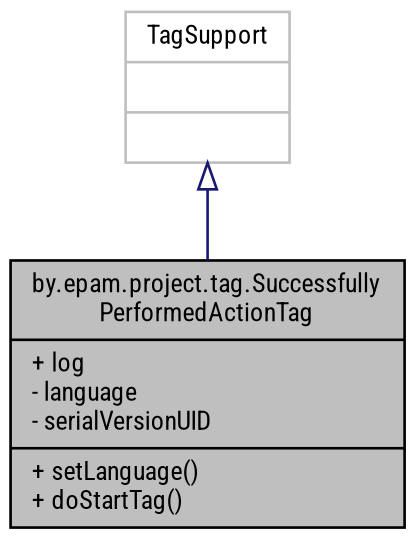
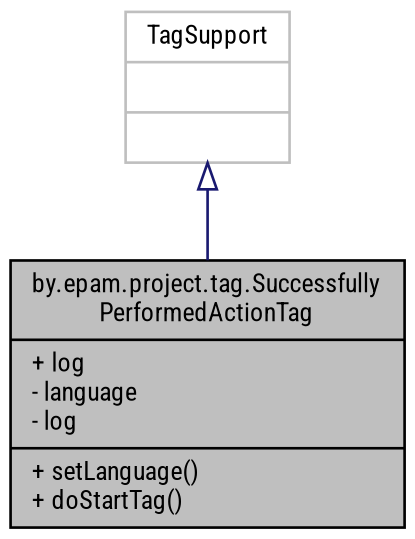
(123, 422) -> (56, 422)
